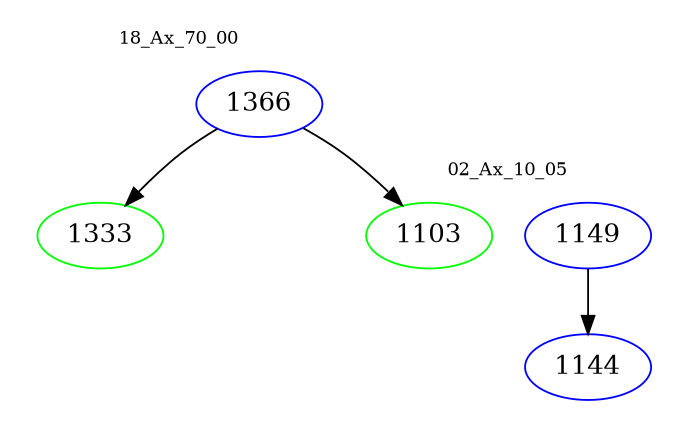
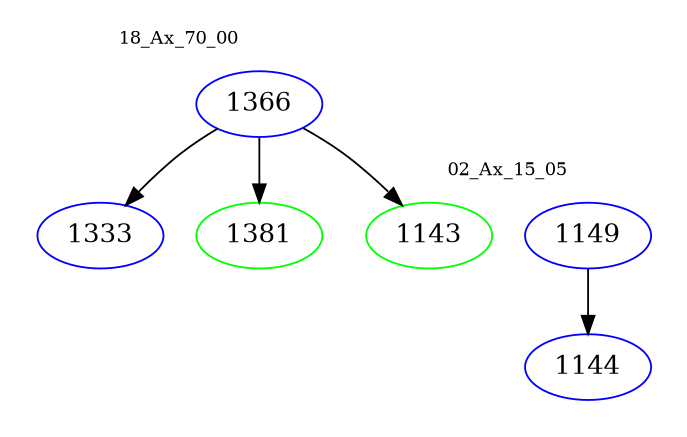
(508, 171) -> (508, 171)
(100, 236) -> (100, 236)
none -> (259, 236)
(429, 236) -> (429, 236)
